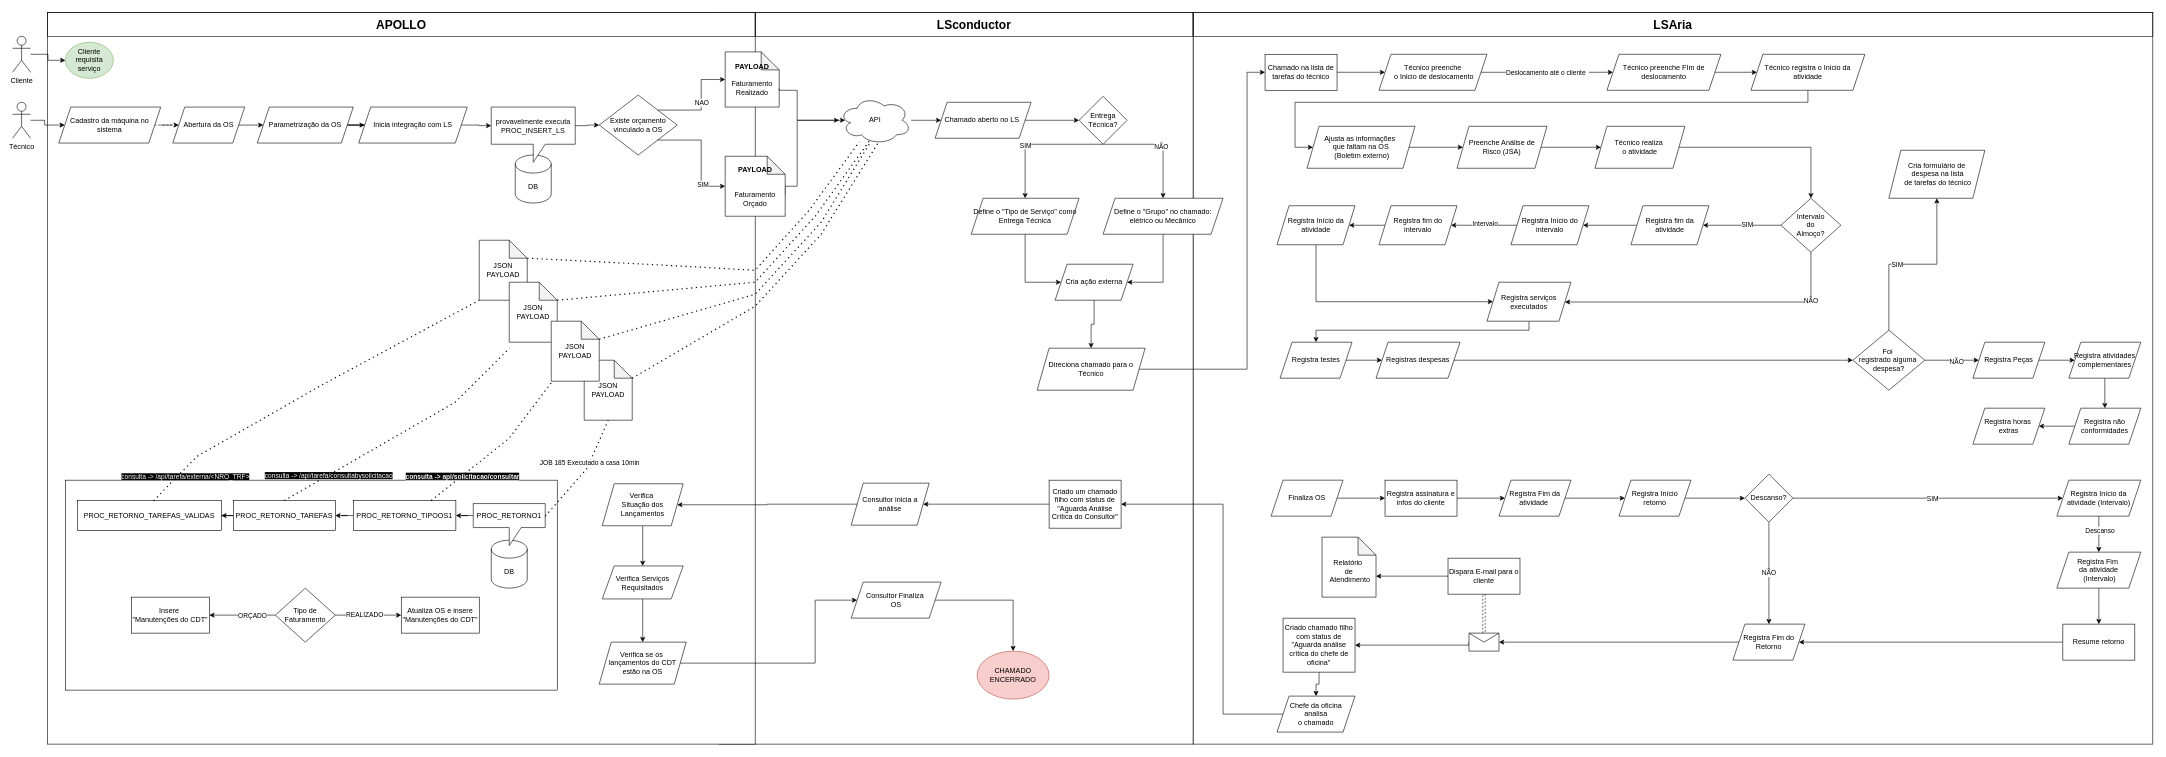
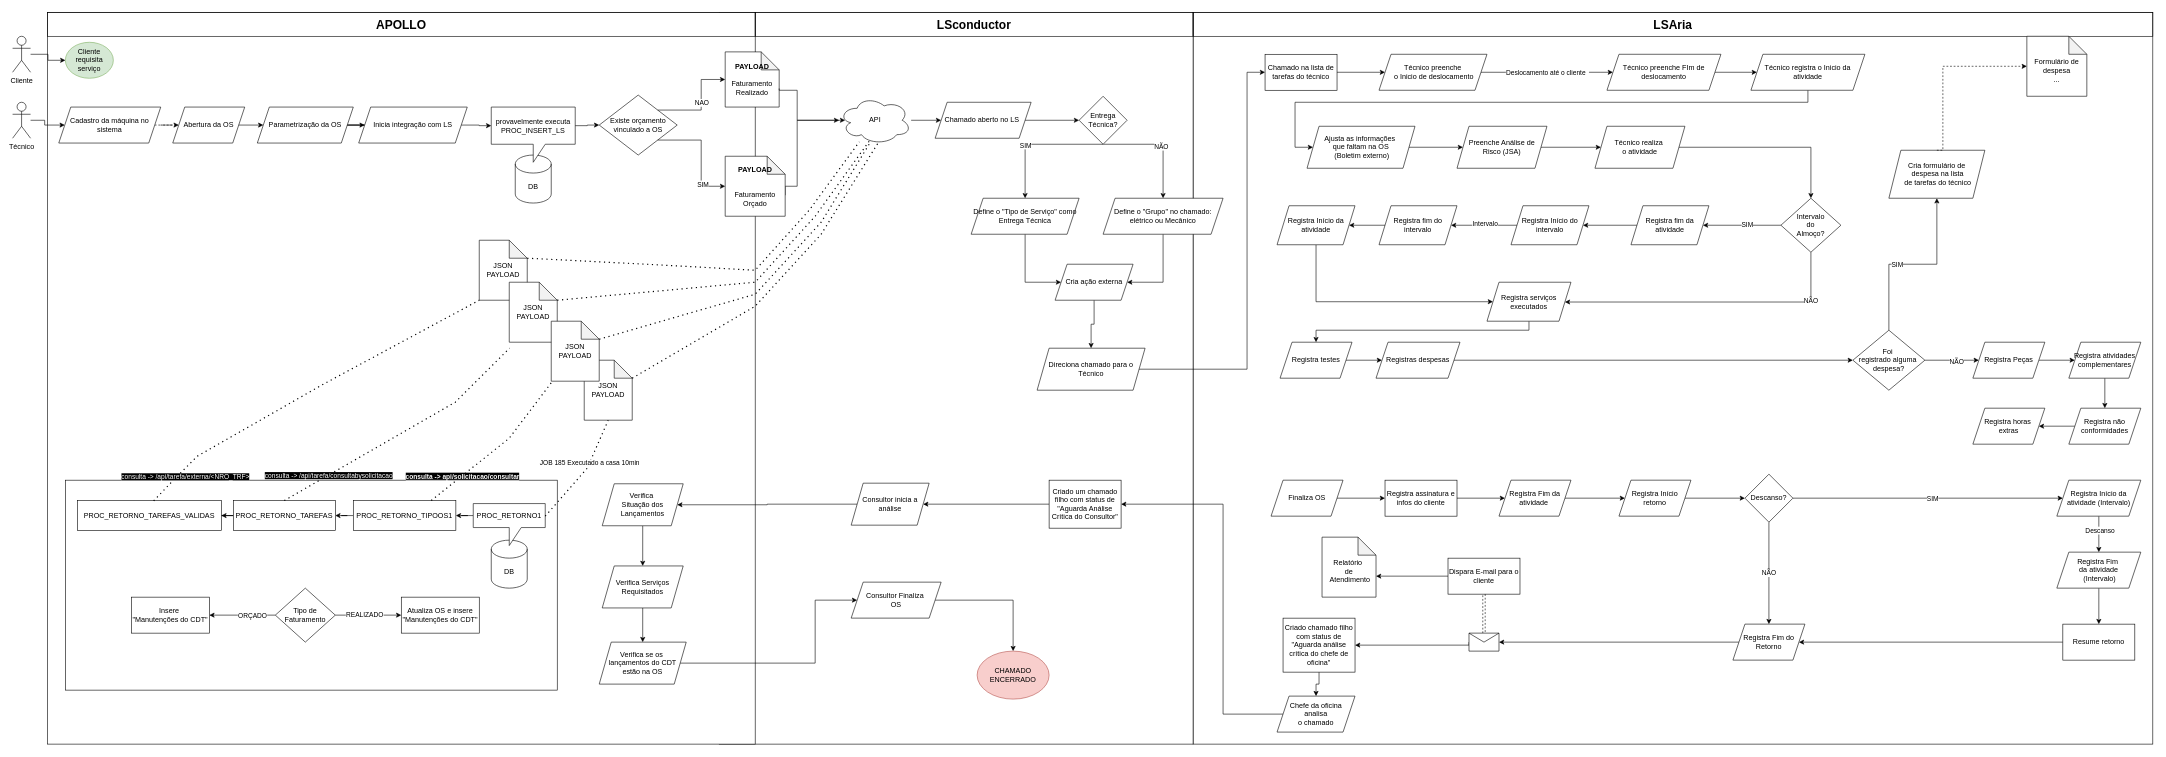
none -> (2021, 66)
none -> (2057, 66)
(643, 583) -> (643, 587)
